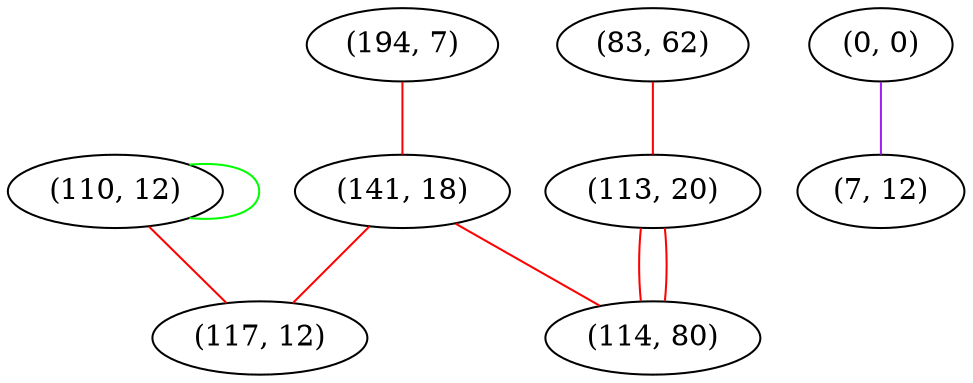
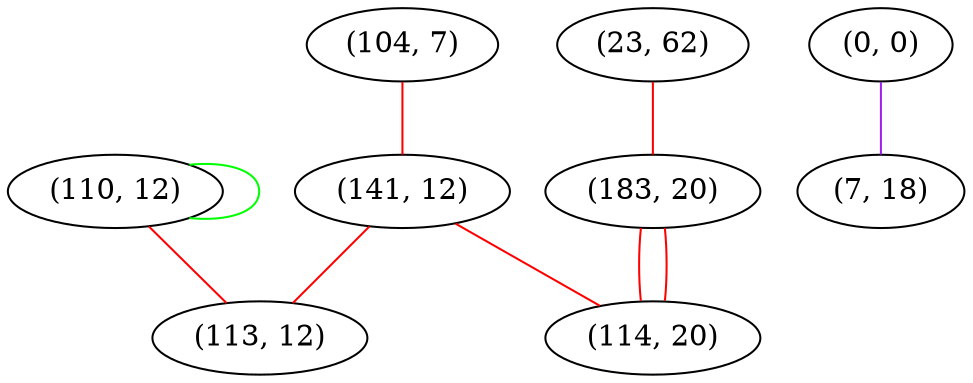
(402, 45) -> (402, 45)
(653, 45) -> (653, 45)
(402, 191) -> (402, 191)
(653, 191) -> (653, 191)
(881, 191) -> (881, 191)
(260, 338) -> (260, 338)
(653, 338) -> (653, 338)
